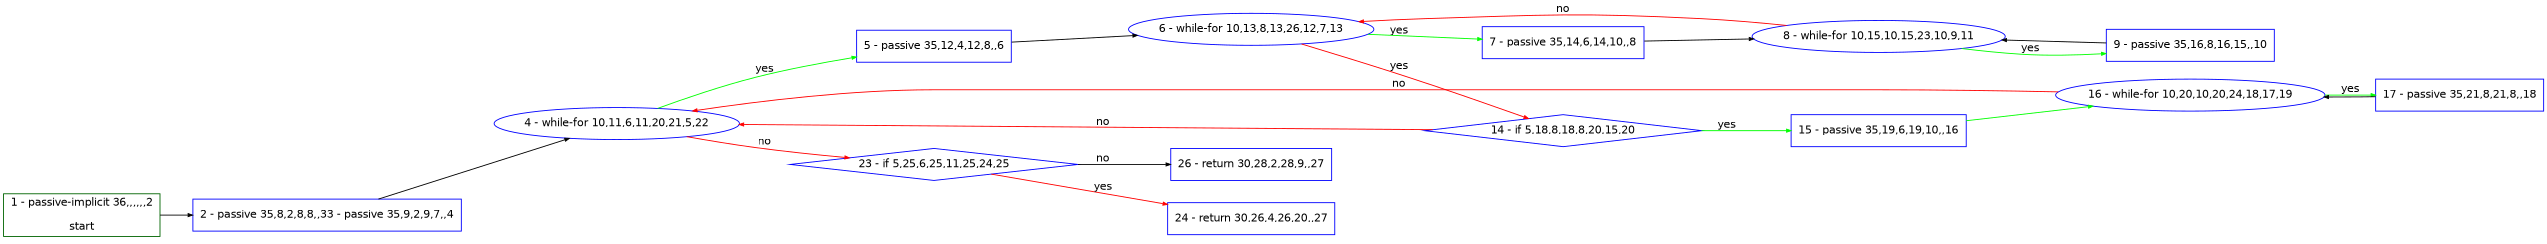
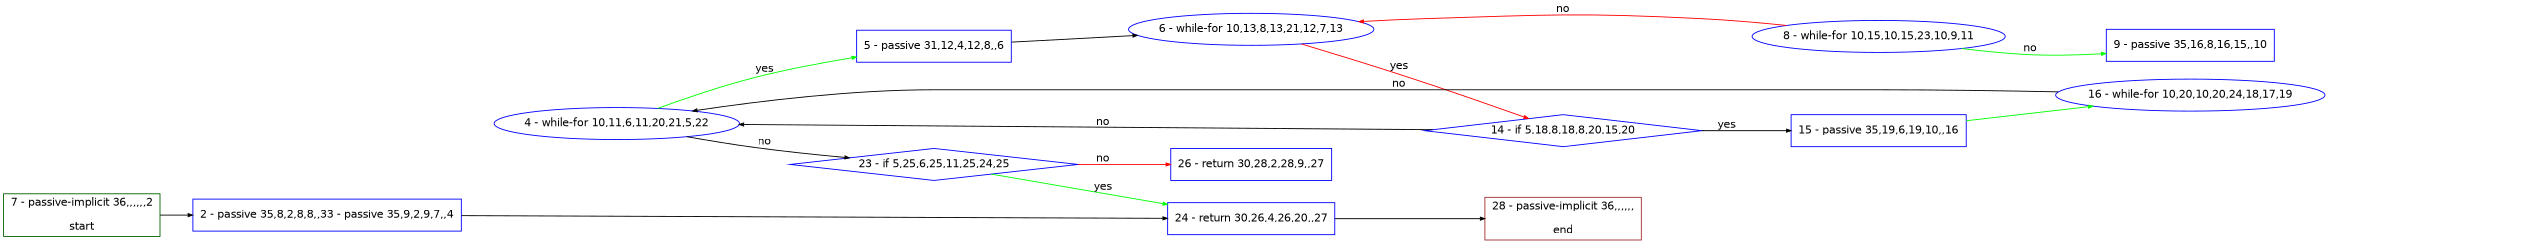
(1251, 29) -> (1251, 29)
(2056, 42) -> none
(1563, 43) -> none
(934, 46) -> (934, 46)
(2030, 48) -> (2030, 48)
(1377, 90) -> (1377, 90)
(2460, 95) -> none
(1088, 127) -> (1088, 127)
(1744, 131) -> (1744, 131)
(766, 149) -> (766, 149)
(1122, 164) -> (1122, 164)
(472, 169) -> (812, 217)
(1077, 189) -> (1077, 189)
(82, 215) -> (82, 215)
none -> (1563, 219)
